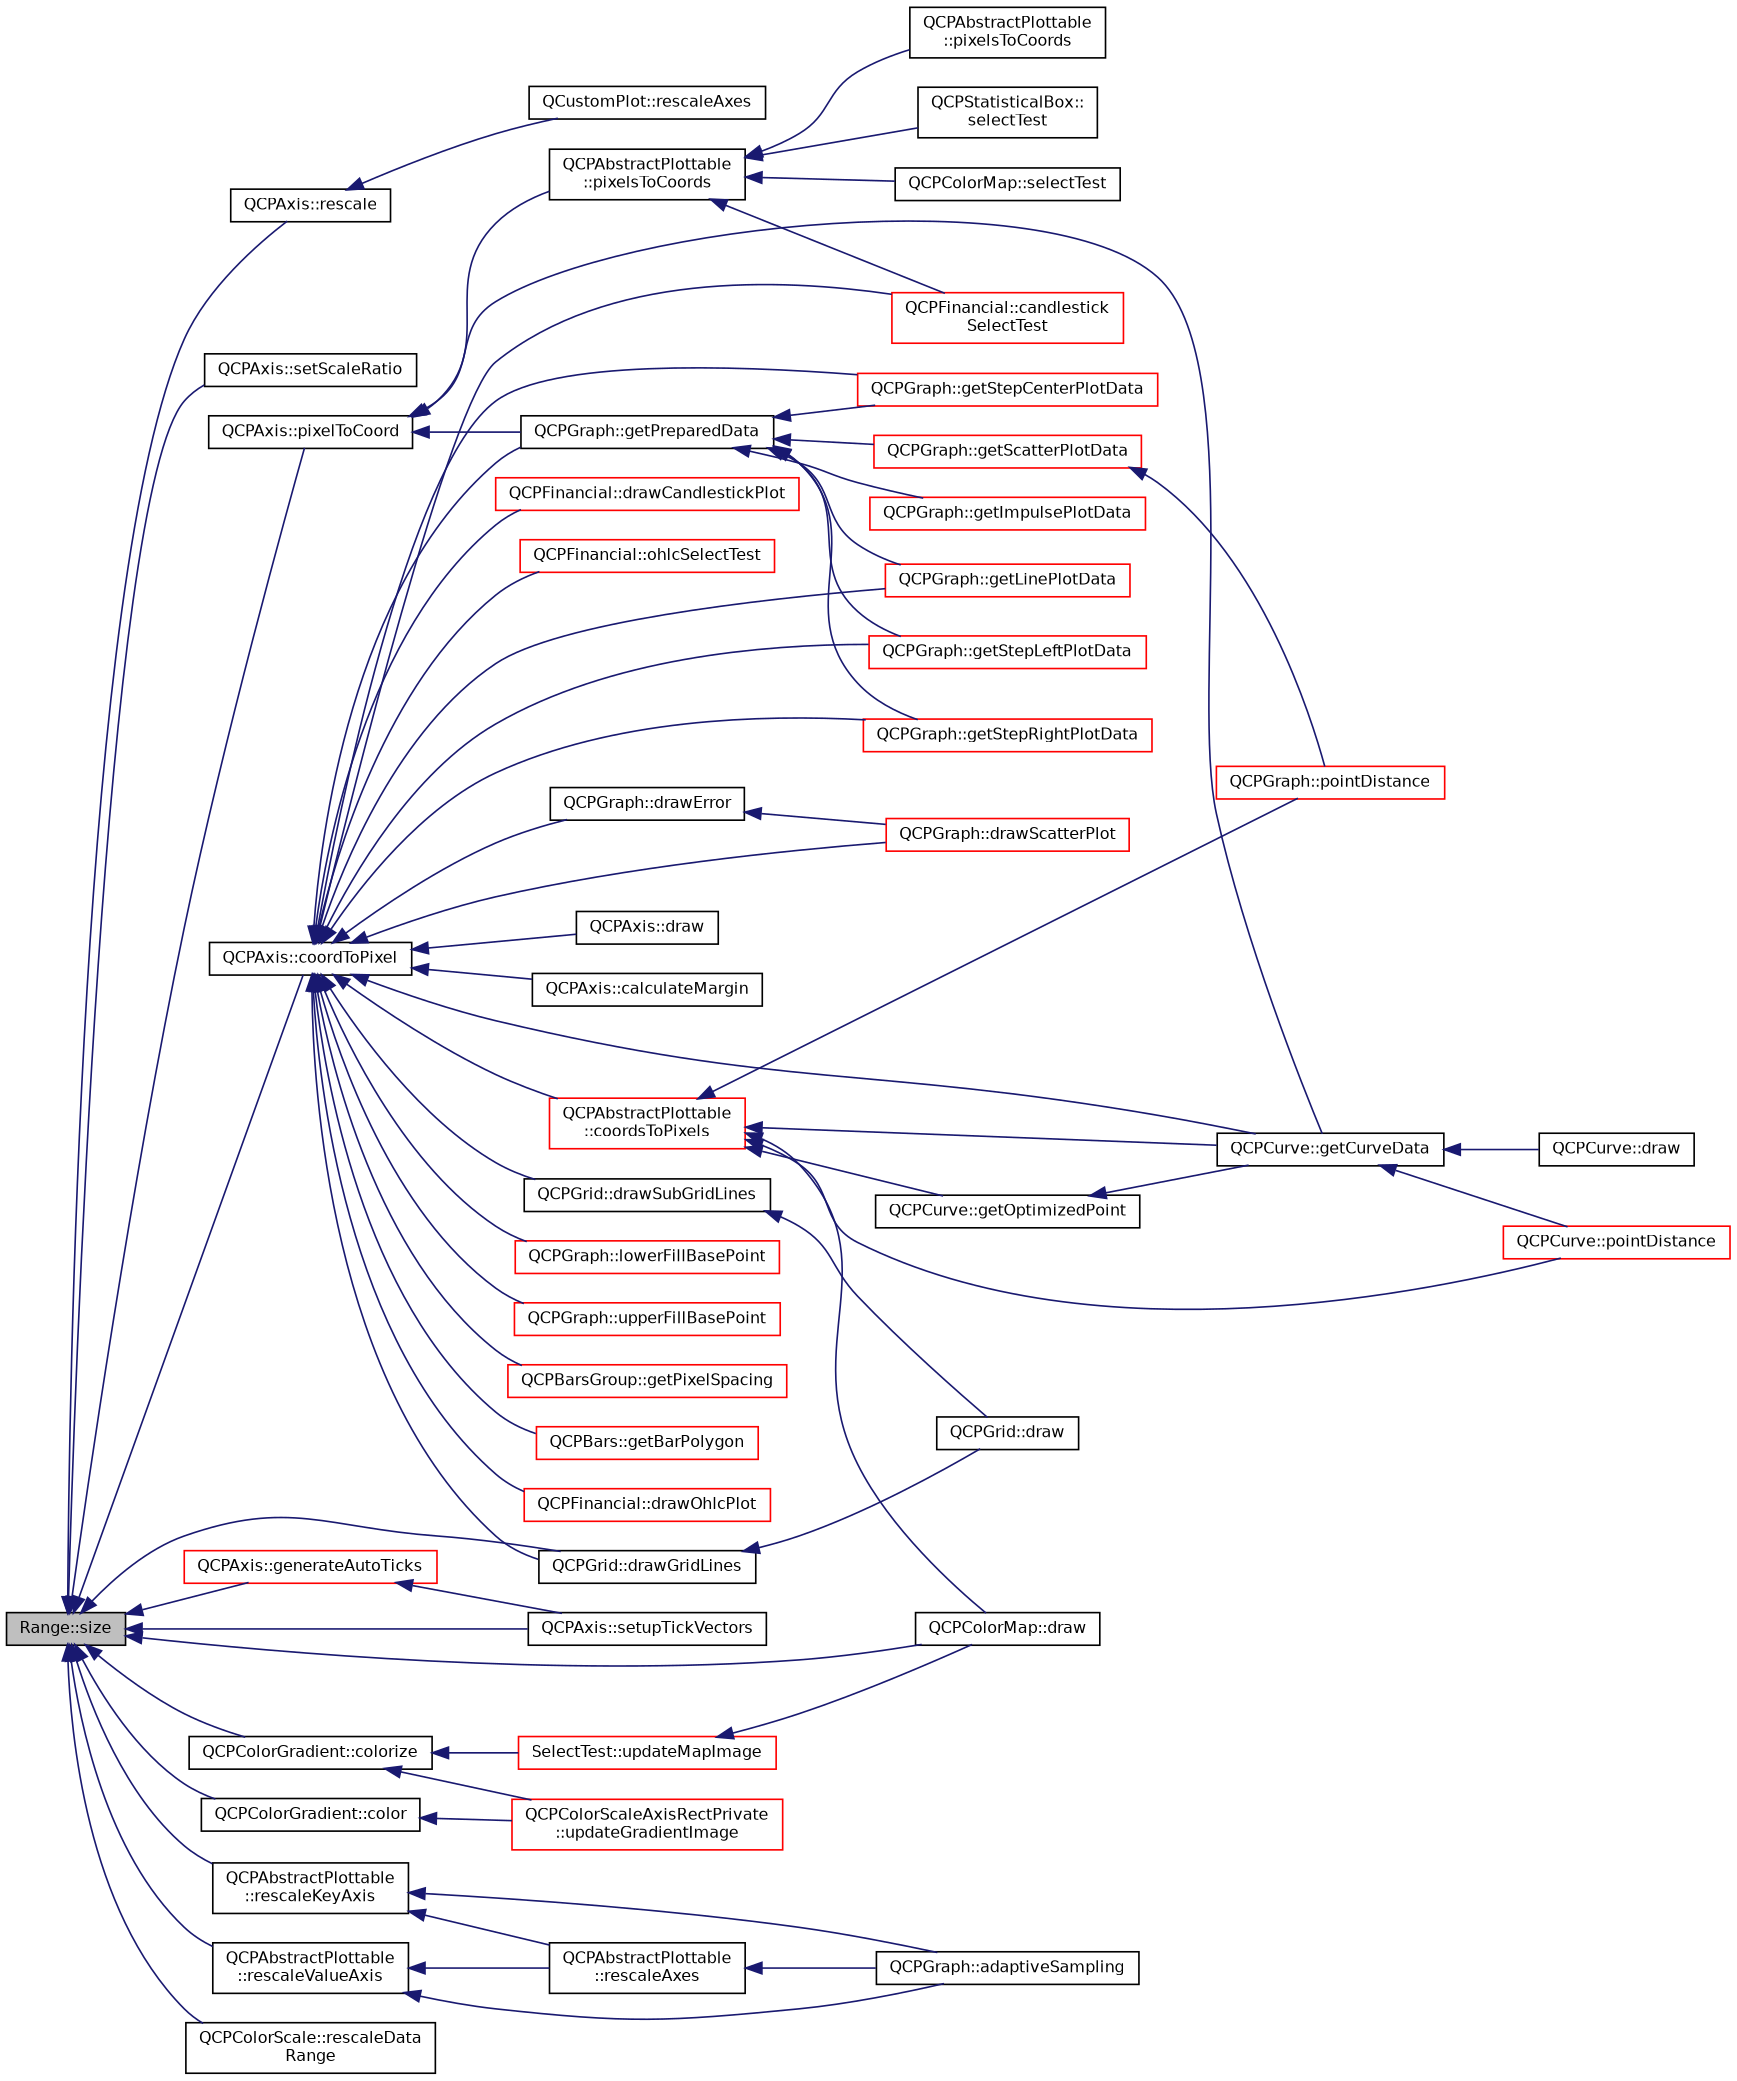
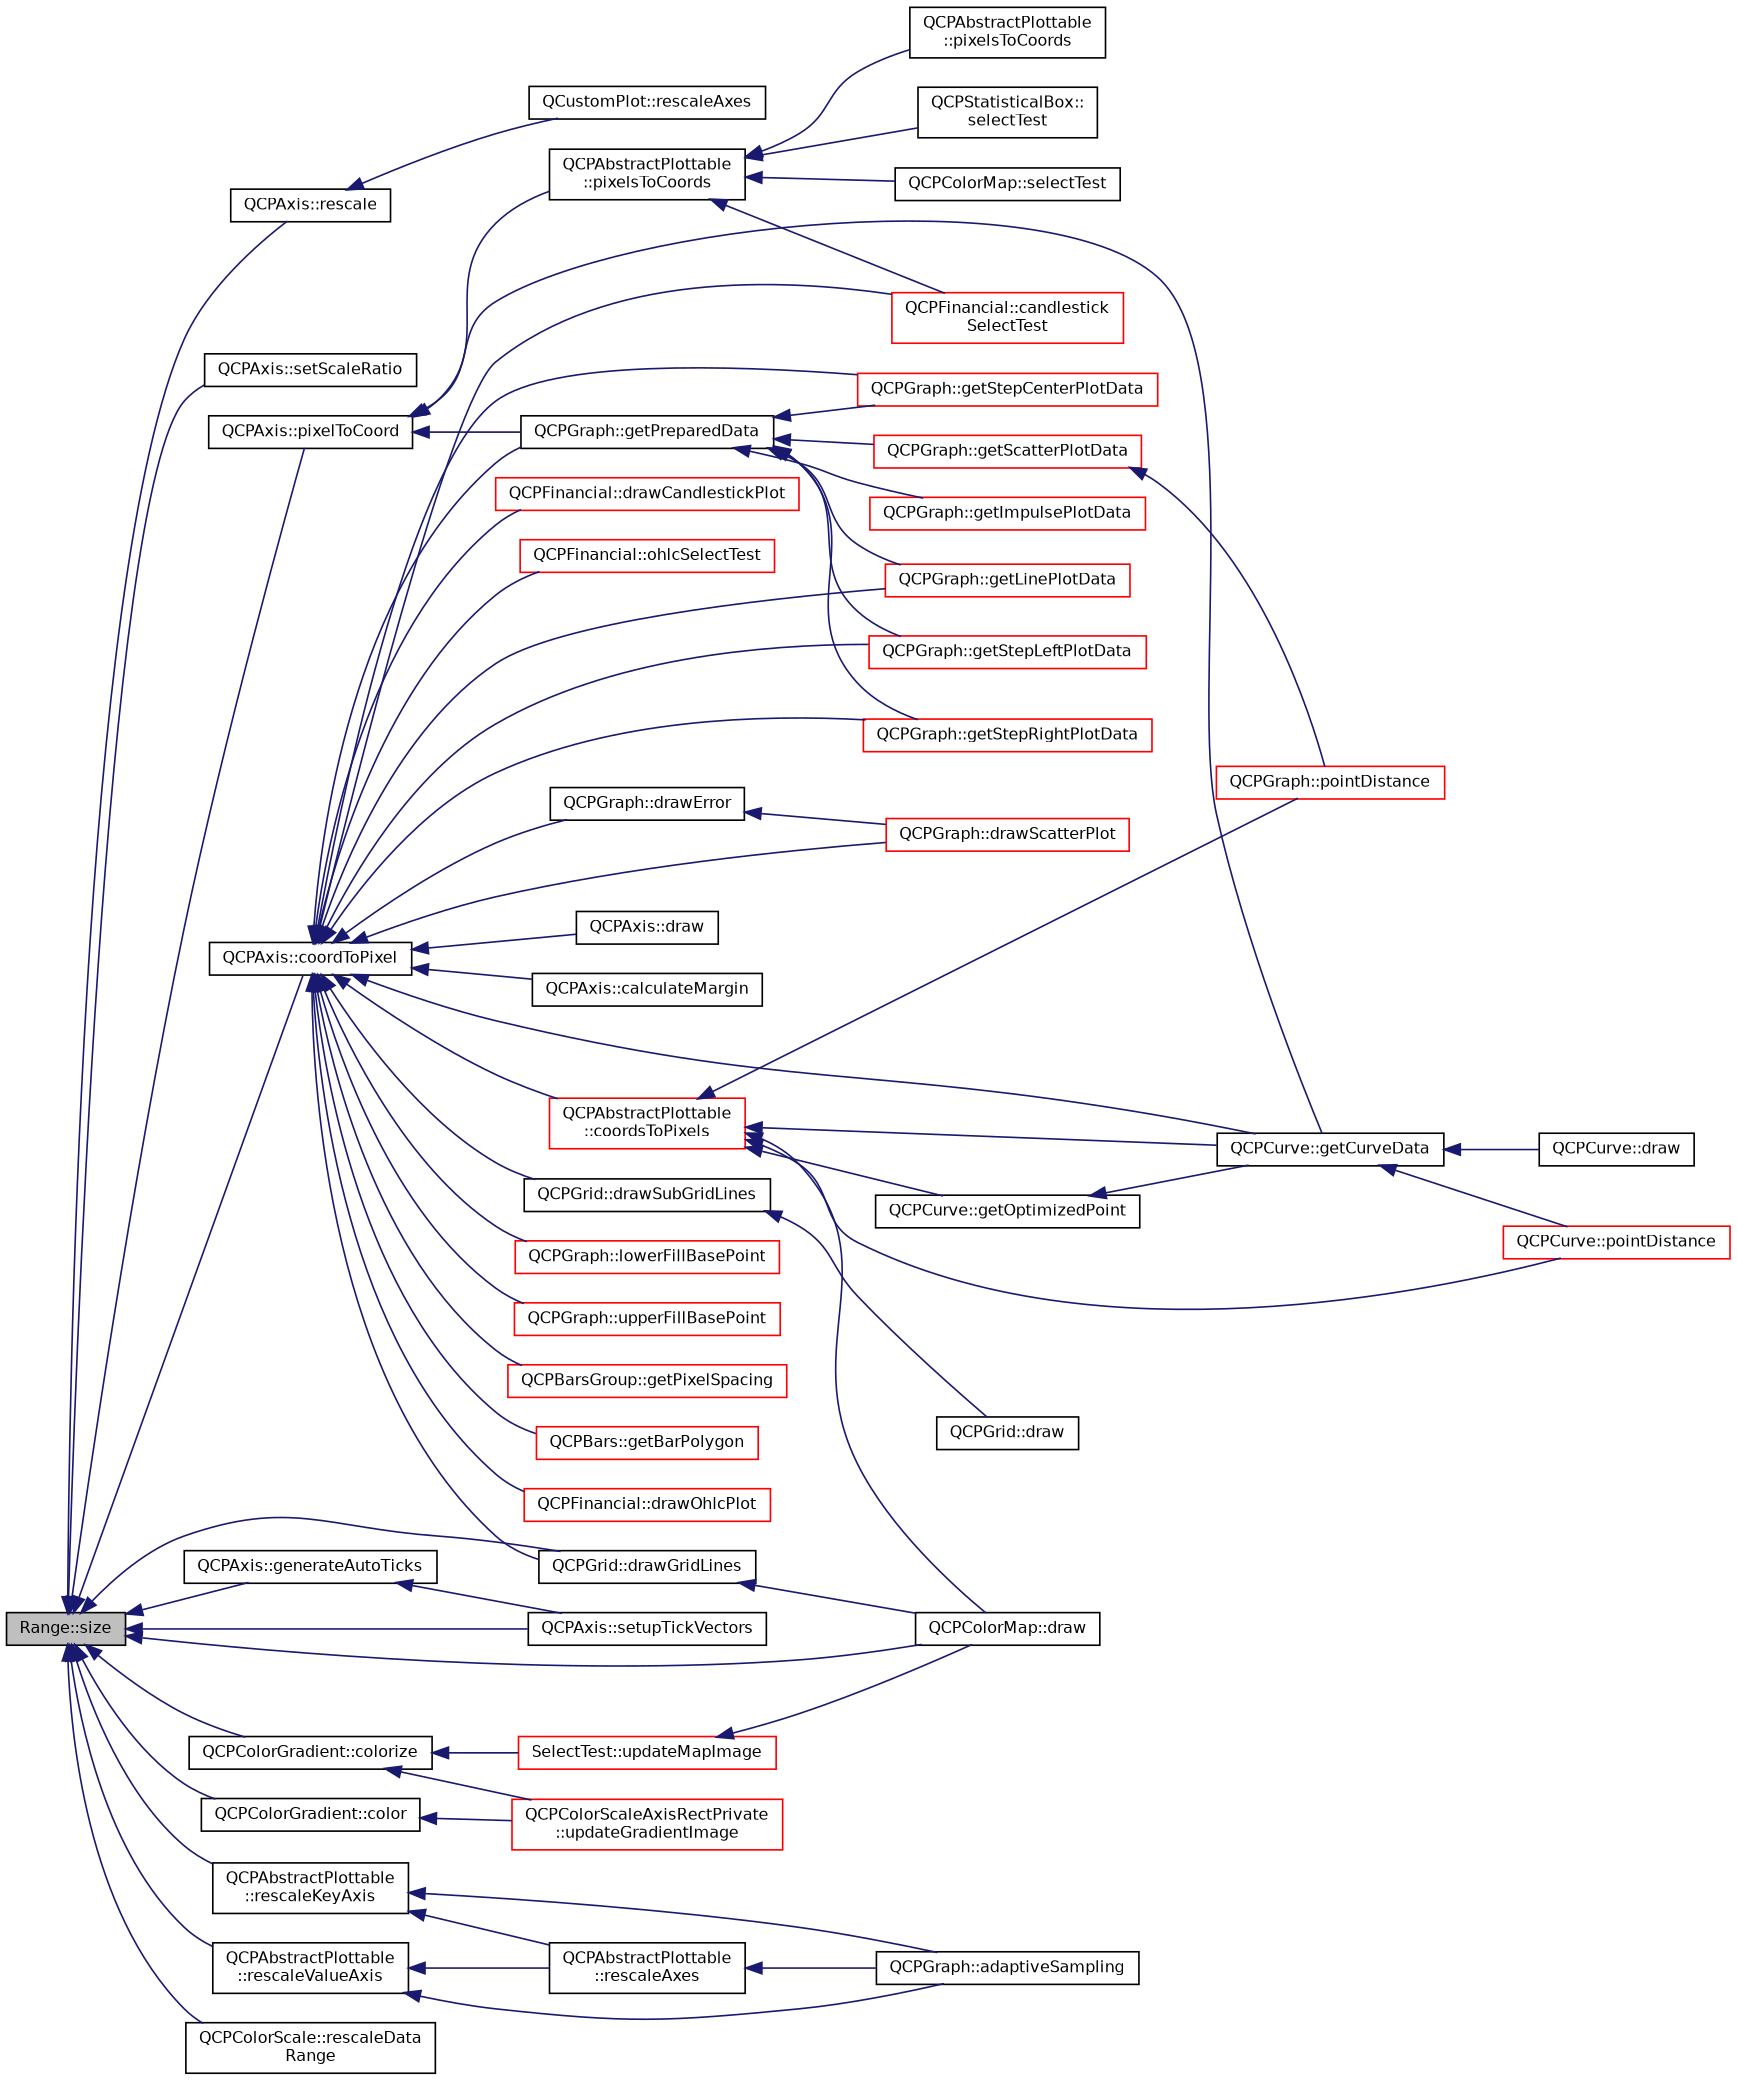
(867, 1508) -> (836, 1599)
(311, 1567) -> (311, 1567)
